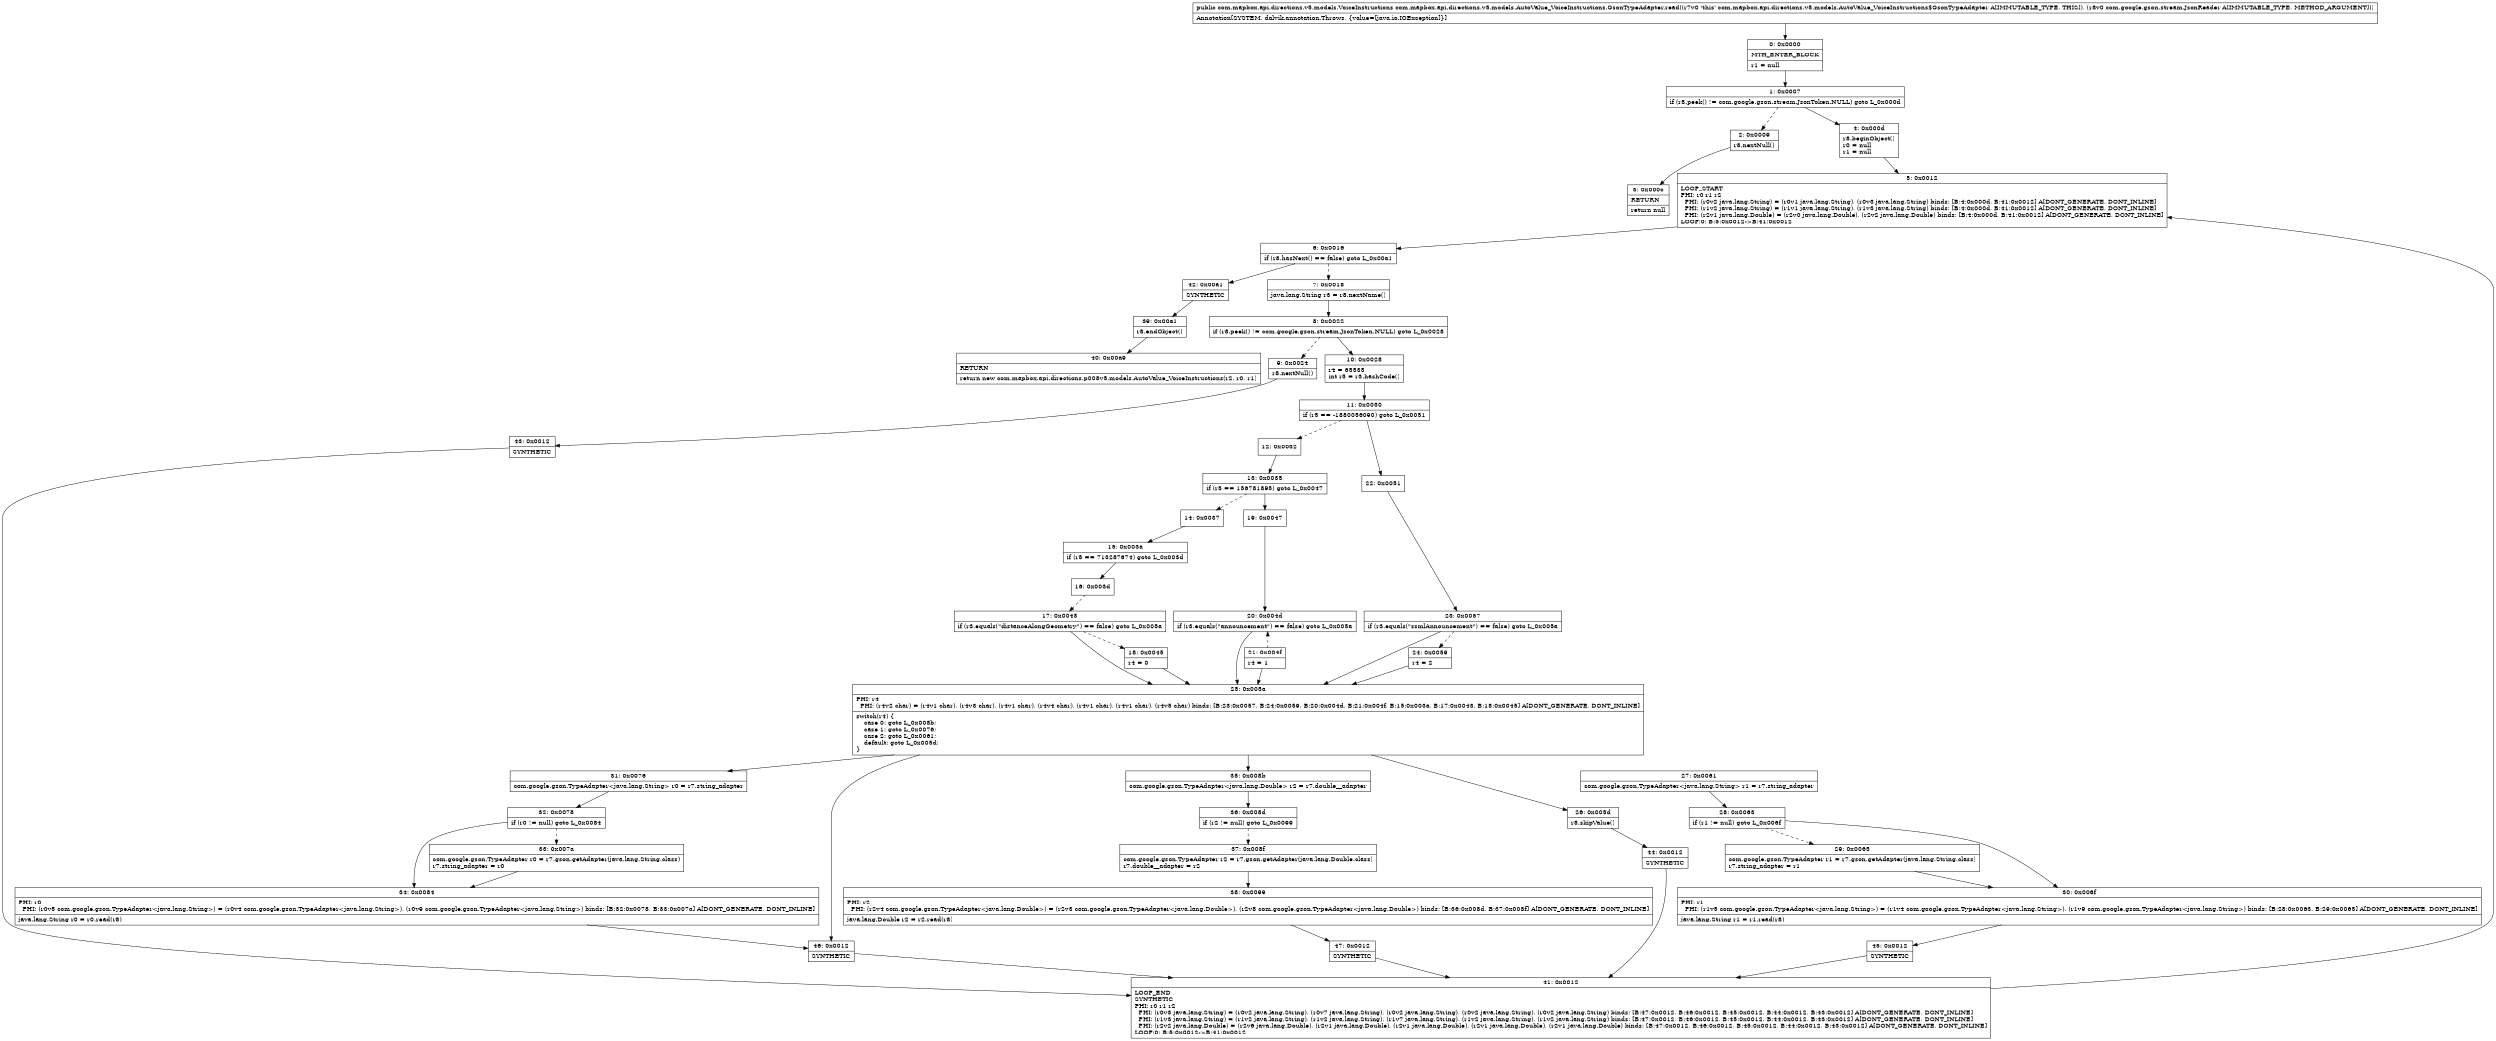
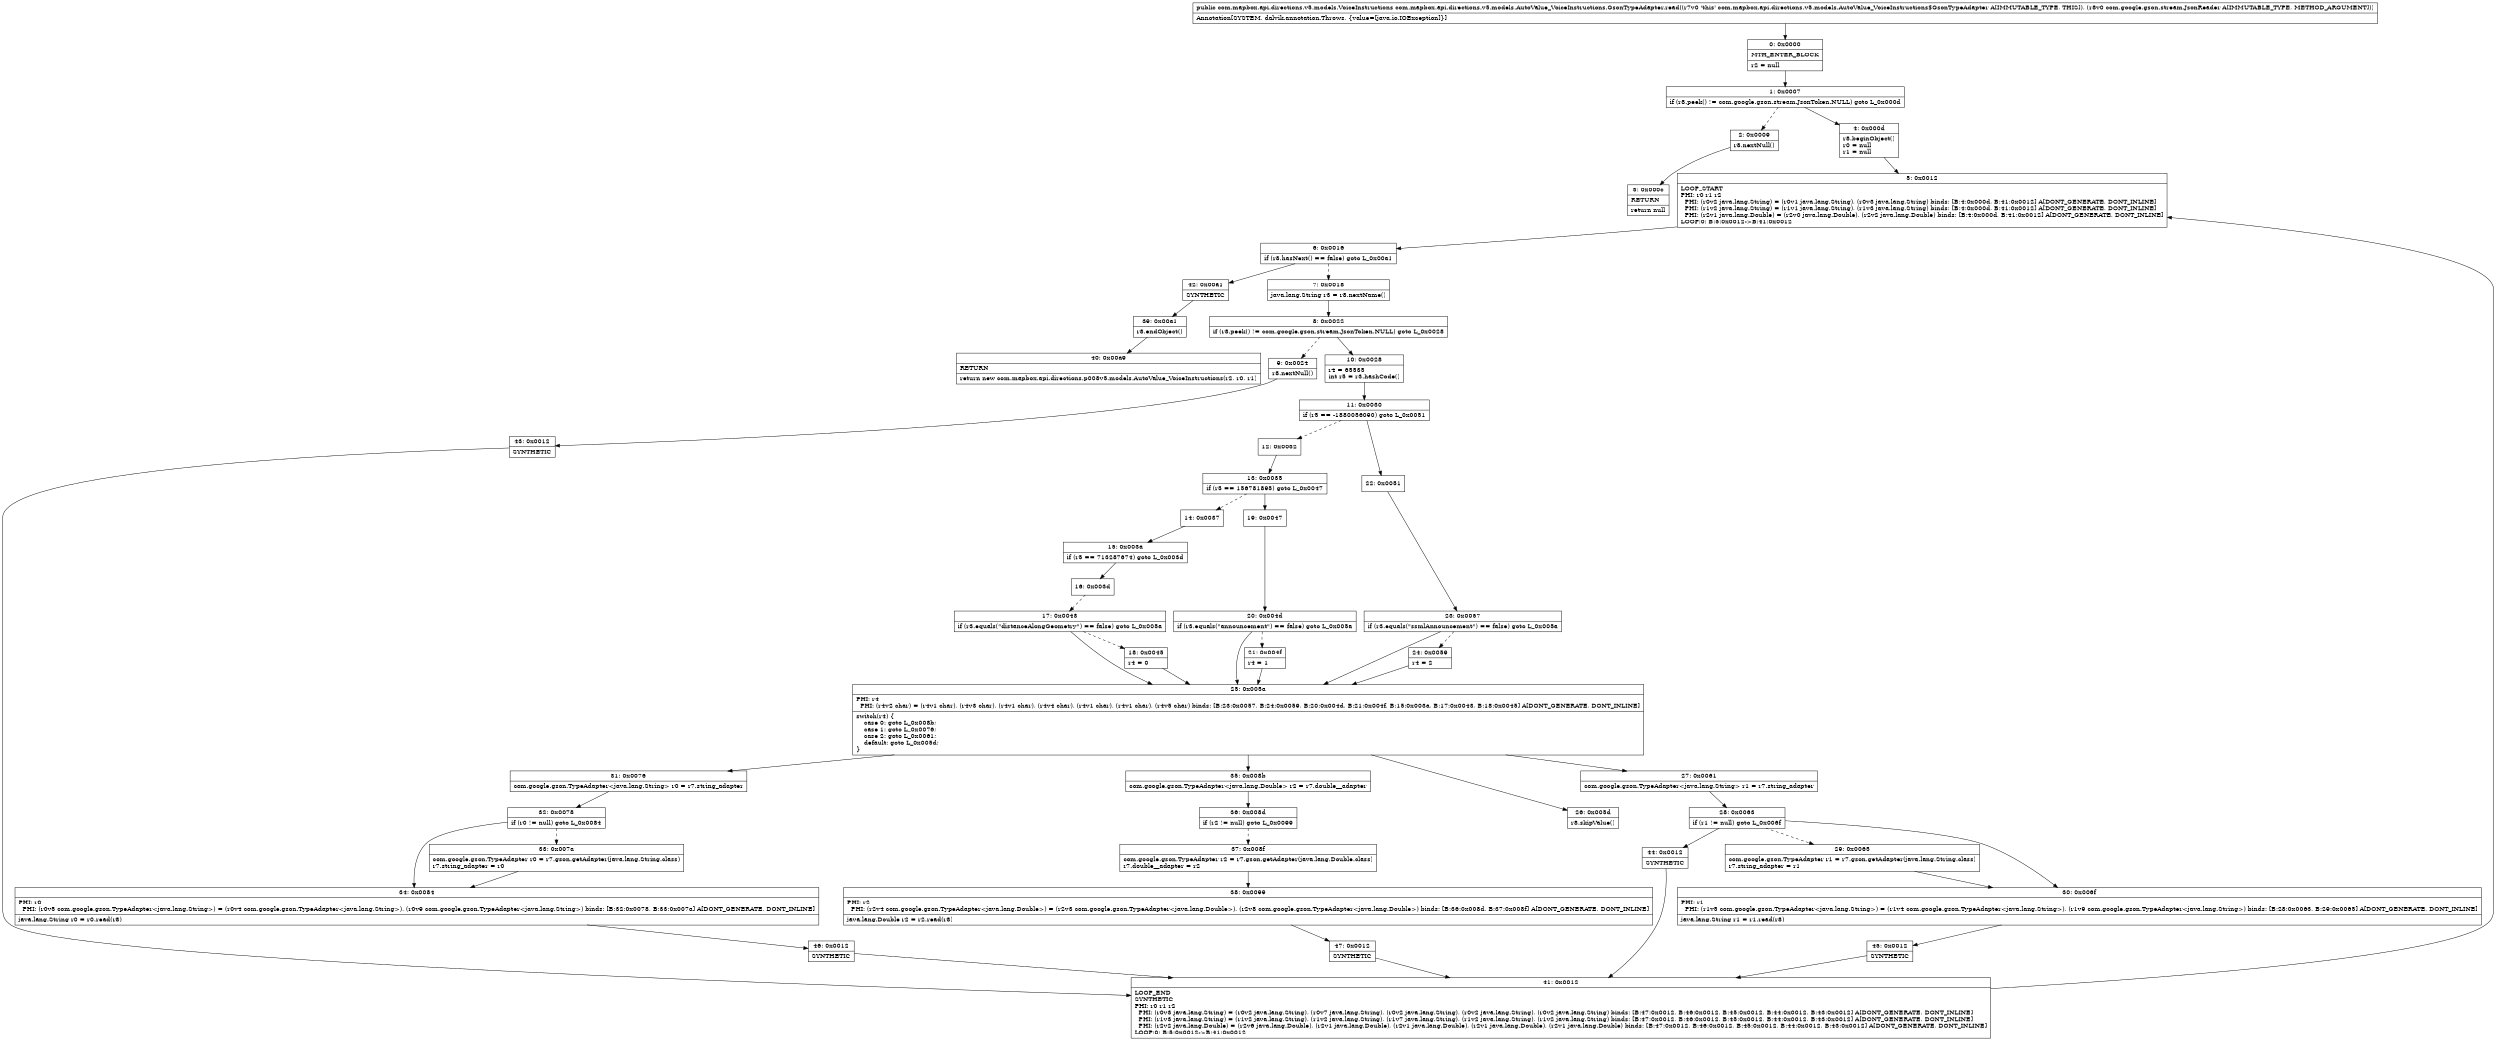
(1765, 65) -> (1765, 65)
(1268, 642) -> (1262, 638)
(831, 819) -> (1564, 763)
(1627, 837) -> (1703, 837)
